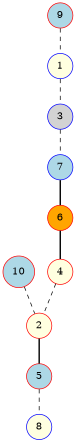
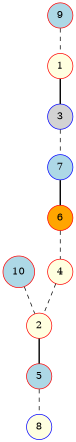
(60, 66) -> (60, 66)
(60, 91) -> (60, 91)
(60, 245) -> (60, 245)
